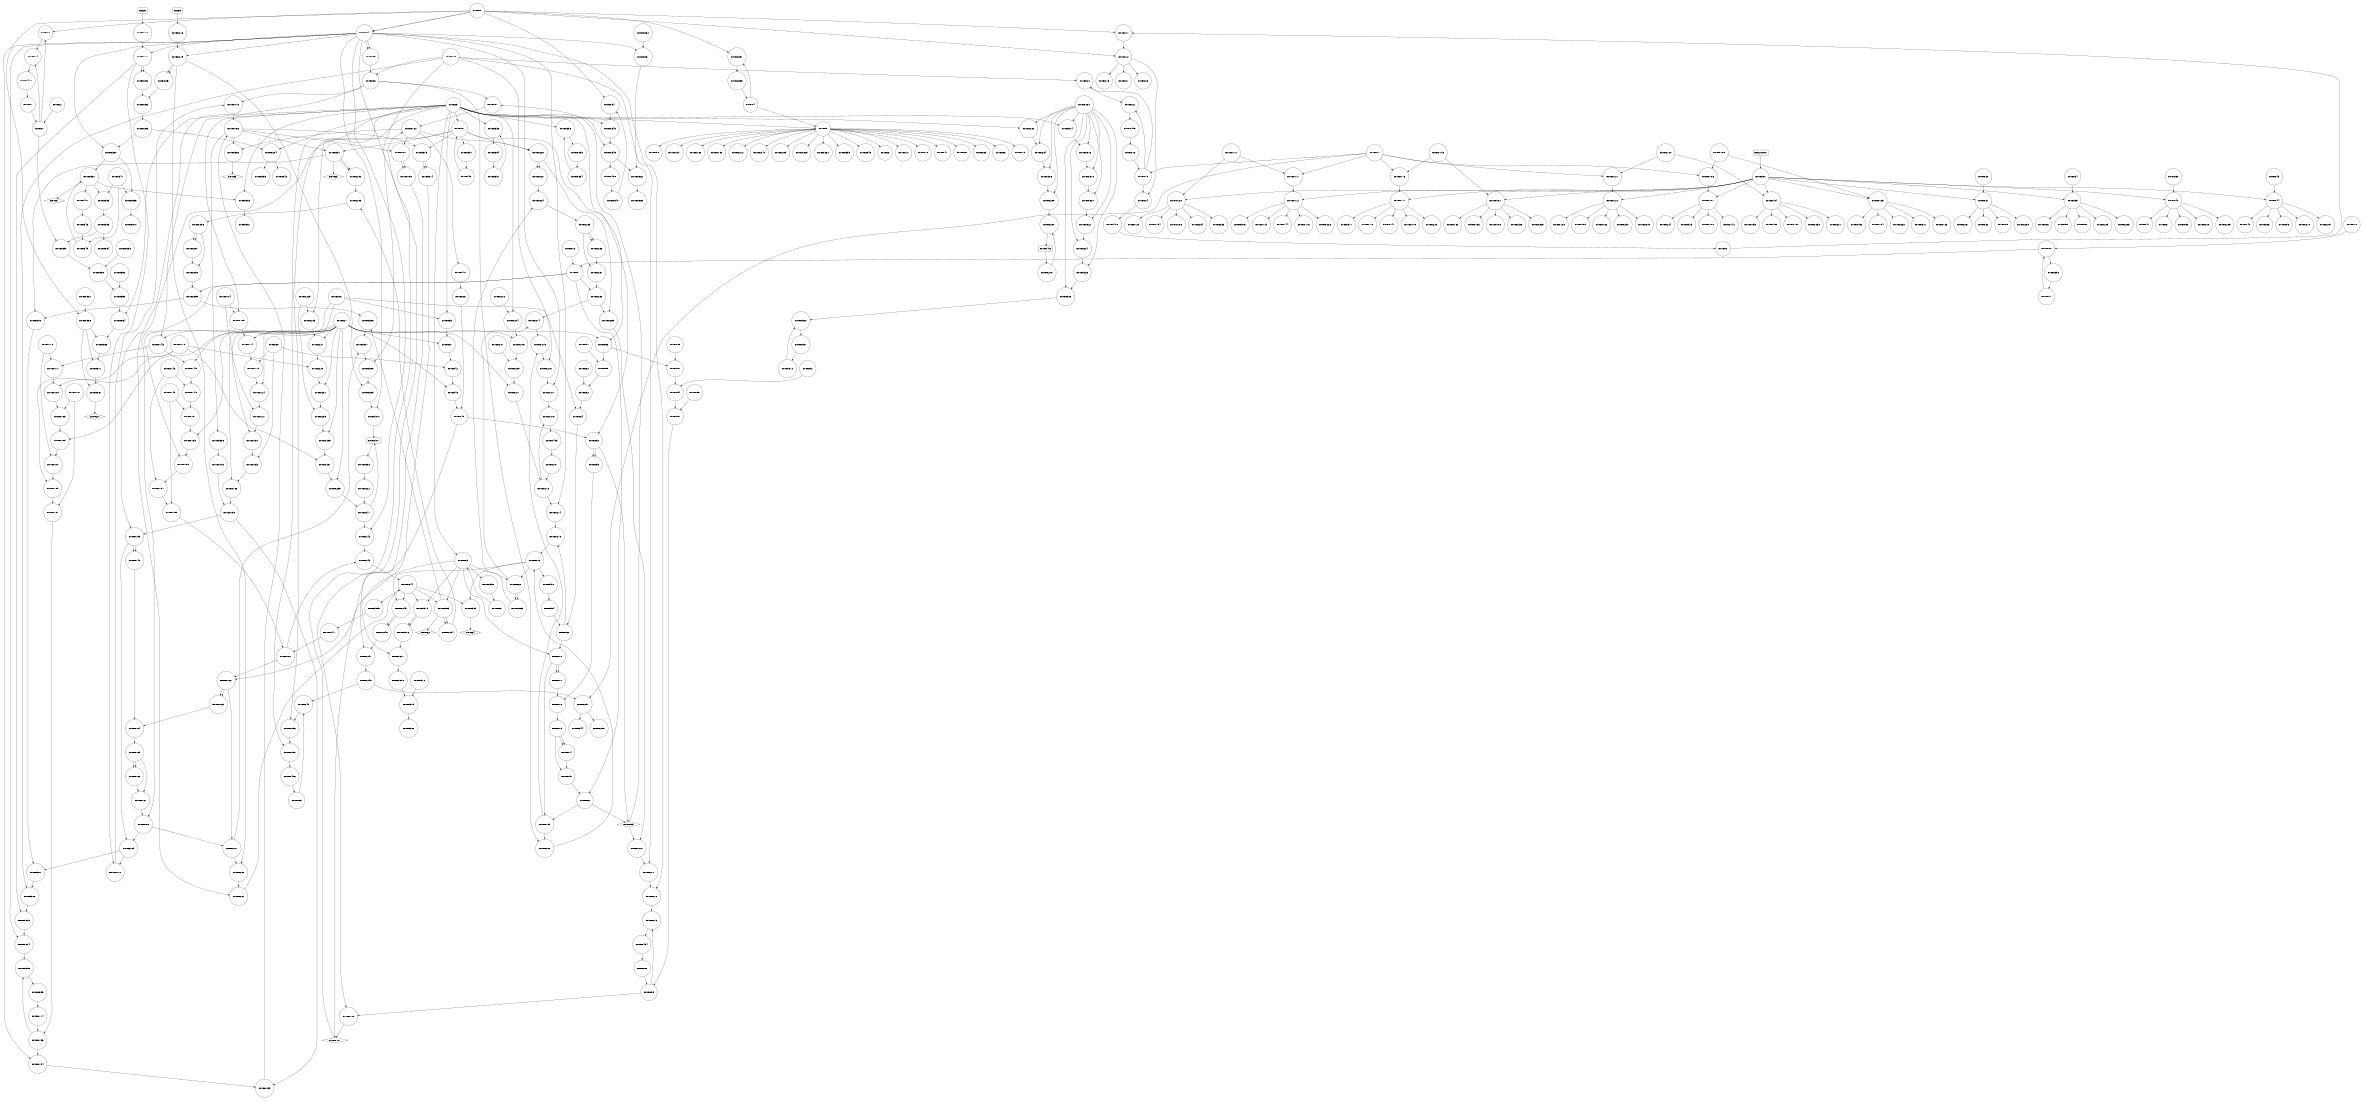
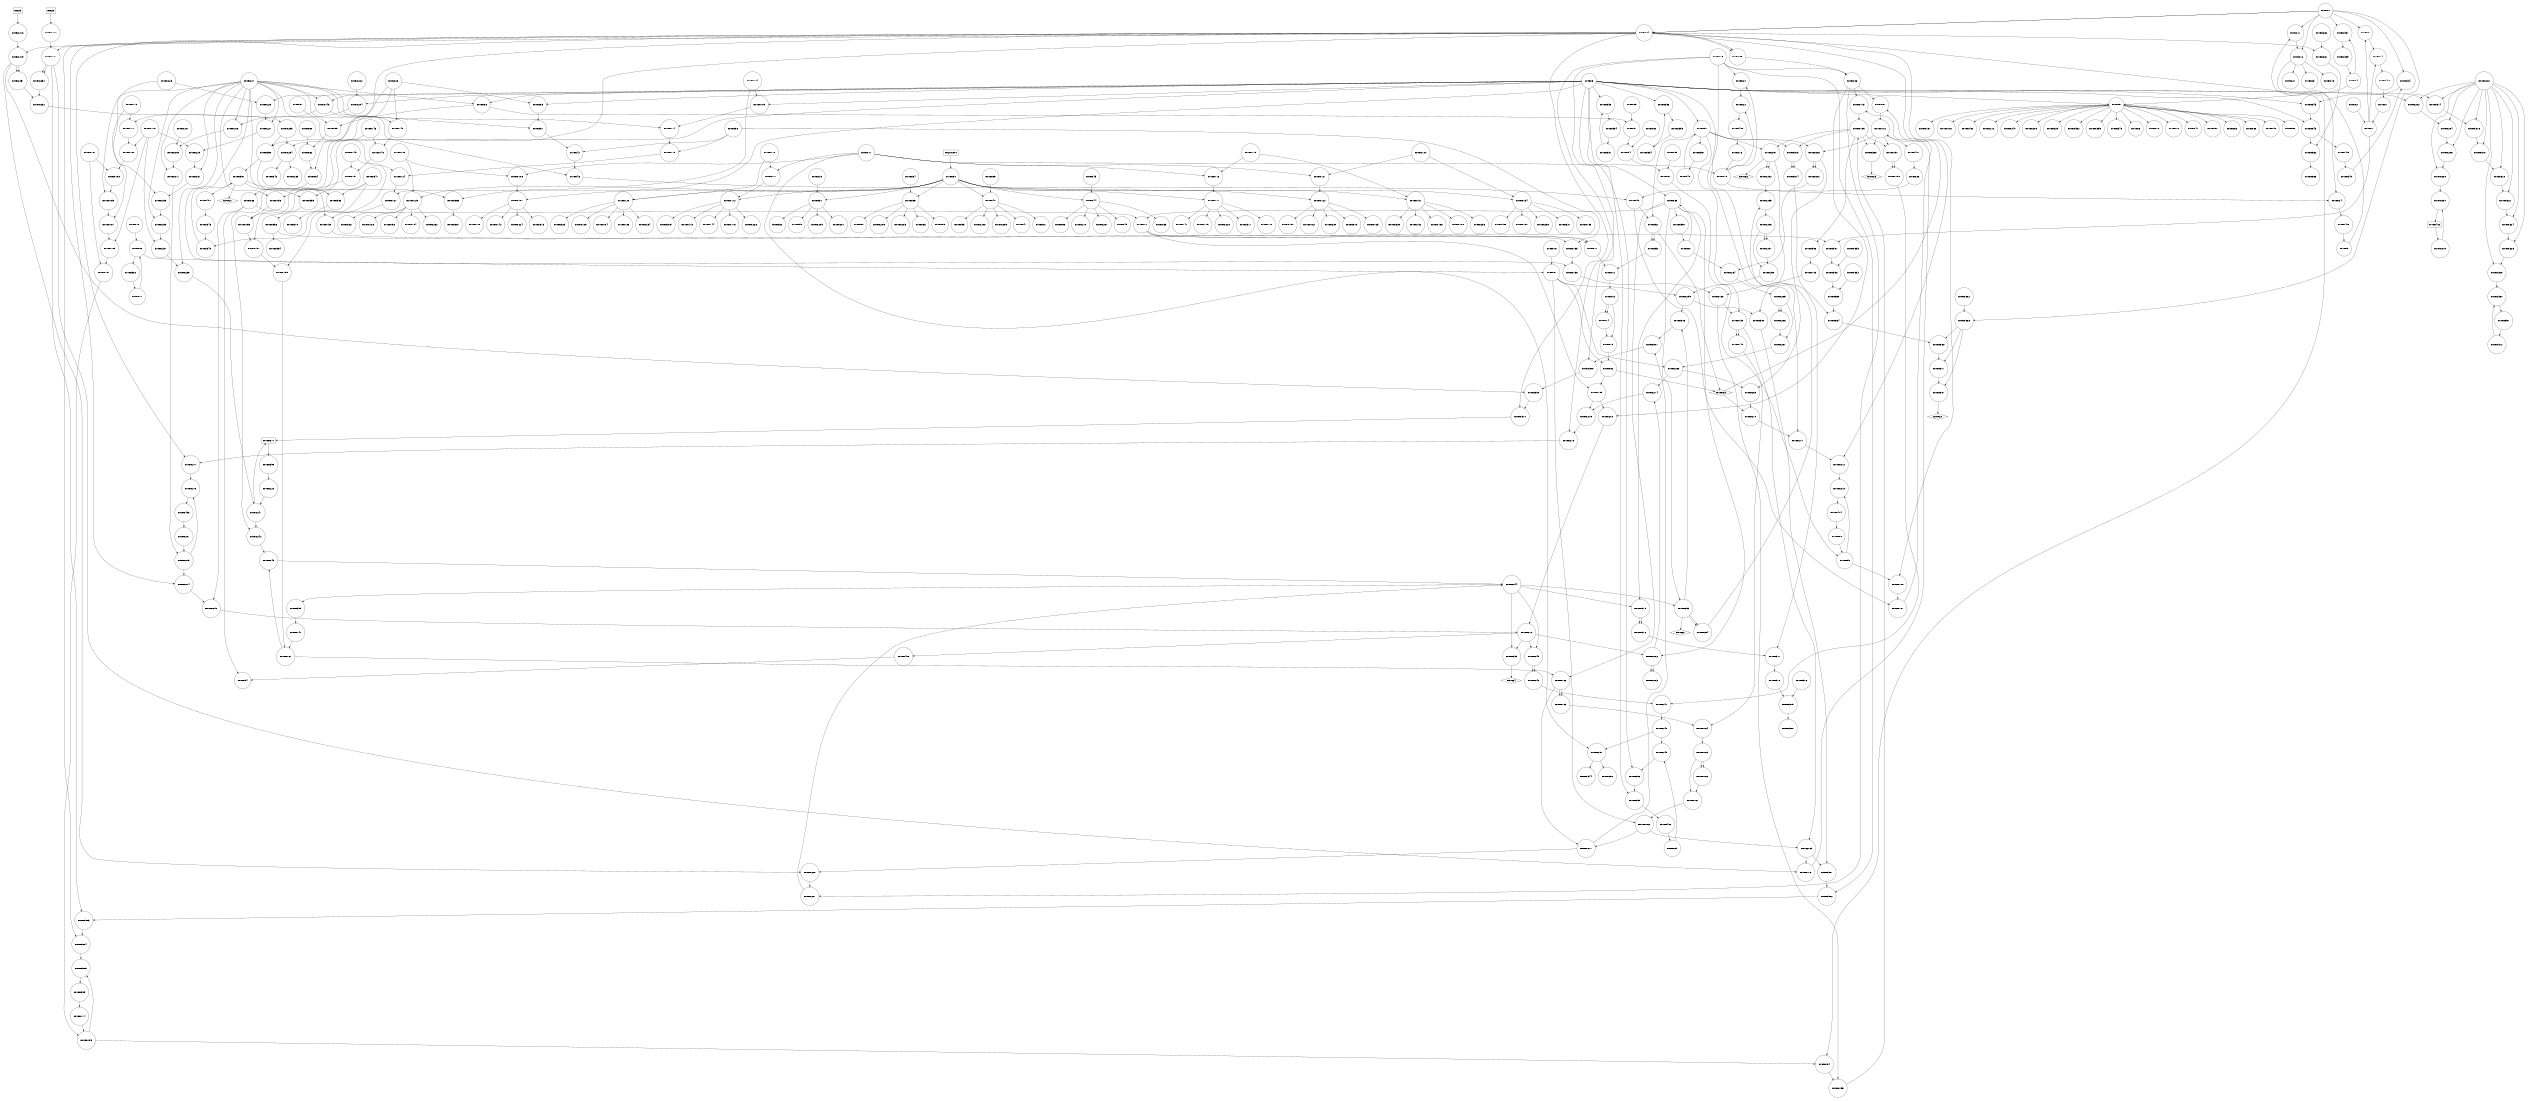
(1729, 225) -> (496, 225)
(474, 405) -> (1707, 260)
(556, 620) -> (225, 436)
(335, 1040) -> (1898, 609)
